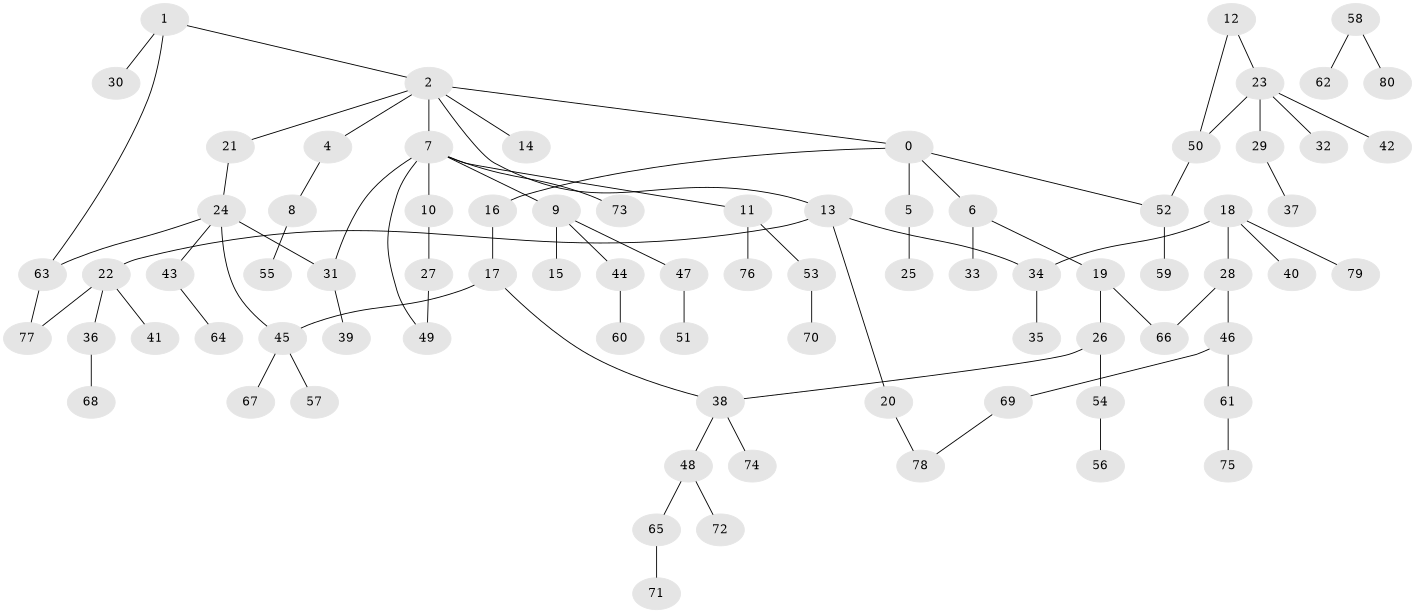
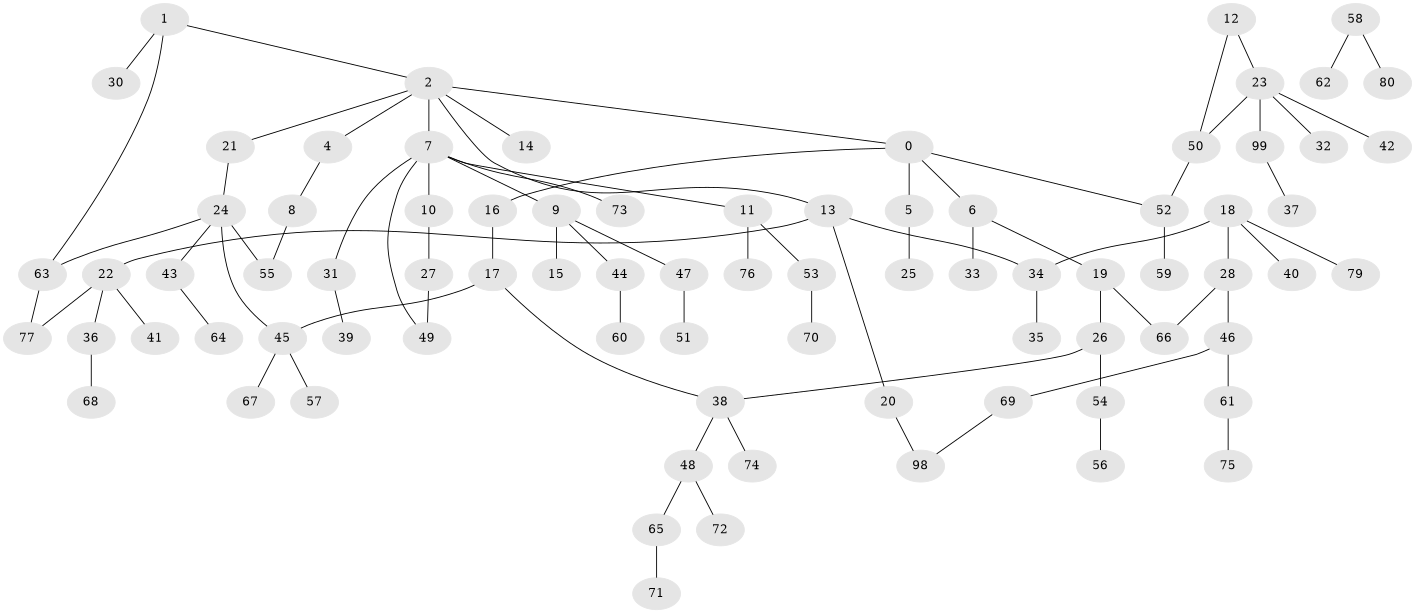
(1260, 147) -> (1260, 147)
(275, 242) -> (246, 245)
(921, 466) -> (921, 466)
